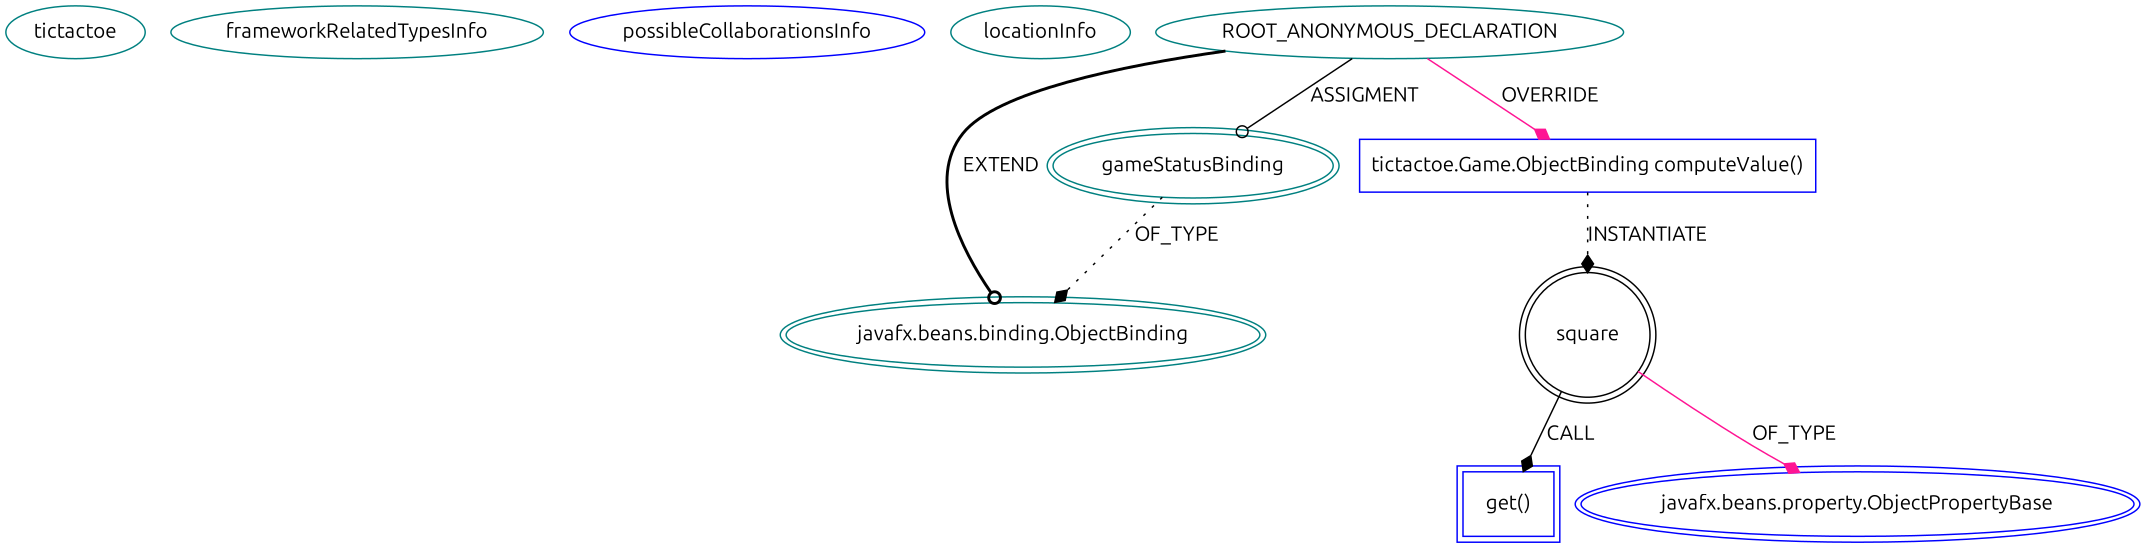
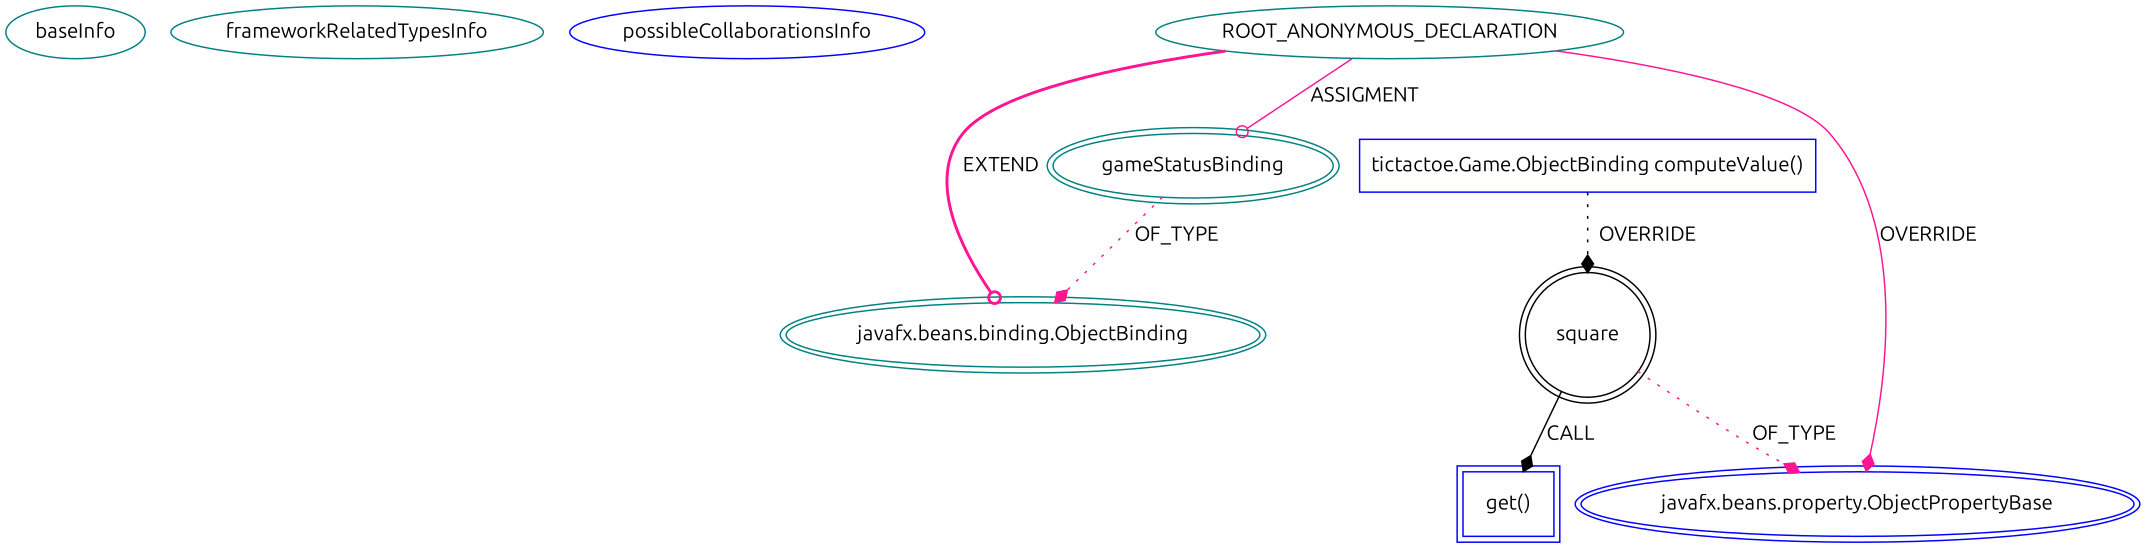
(76, 32) -> (76, 32)
(1041, 32) -> none
(1300, 93) -> (1300, 93)
(1481, 94) -> (1842, 152)
(1007, 104) -> (1007, 104)
(1648, 235) -> (1648, 235)
(1115, 244) -> (1115, 244)
(1710, 419) -> (1710, 419)
